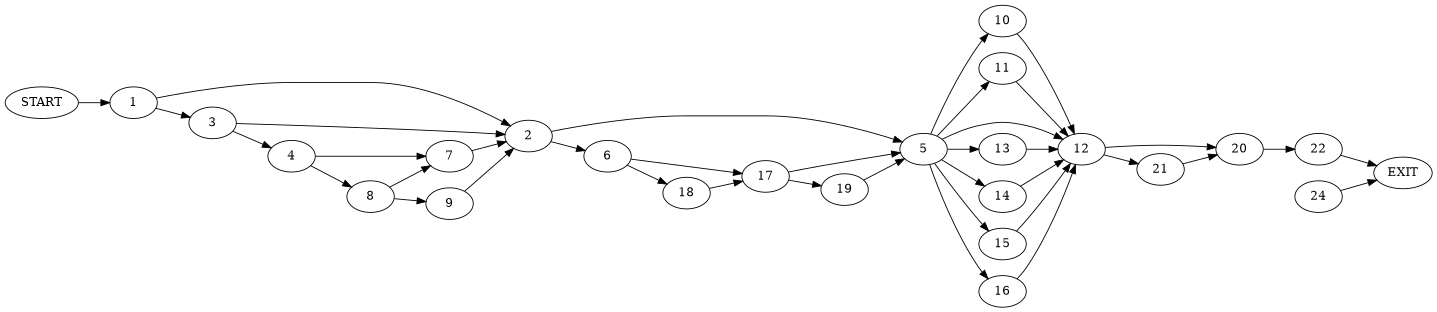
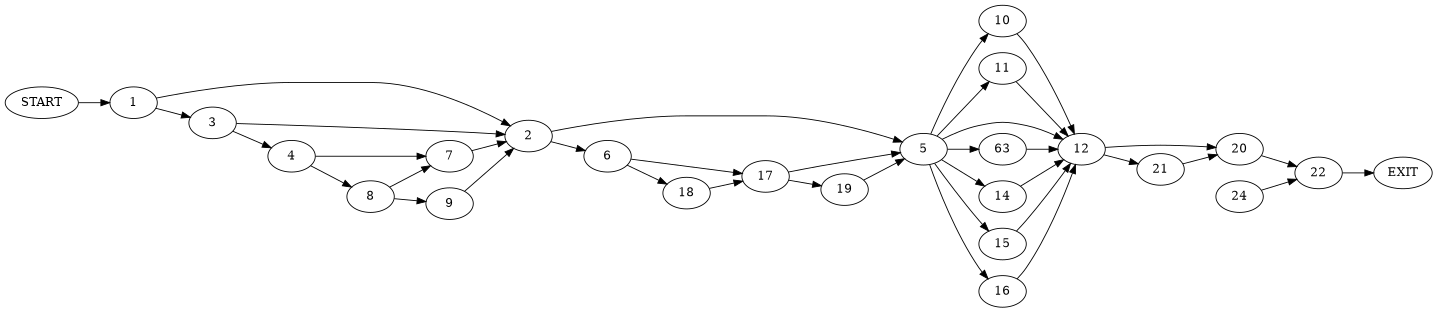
(1003, 149) -> (1003, 149)
(1354, 187) -> (1275, 186)
